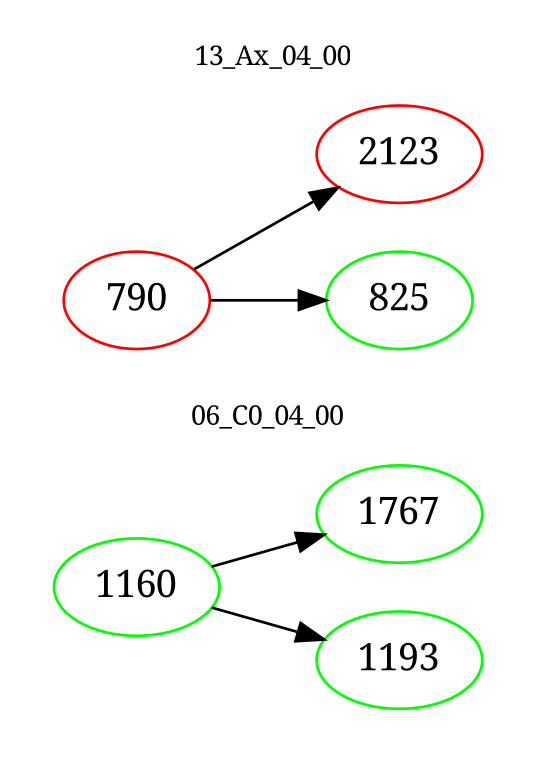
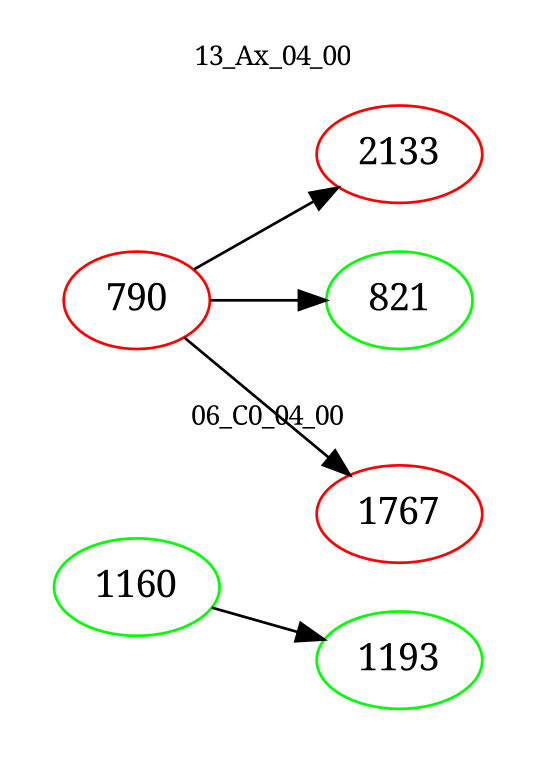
(399, 154) -> (399, 154)
(399, 300) -> (399, 300)
(399, 514) -> (399, 514)
(255, 554) -> (271, 409)
